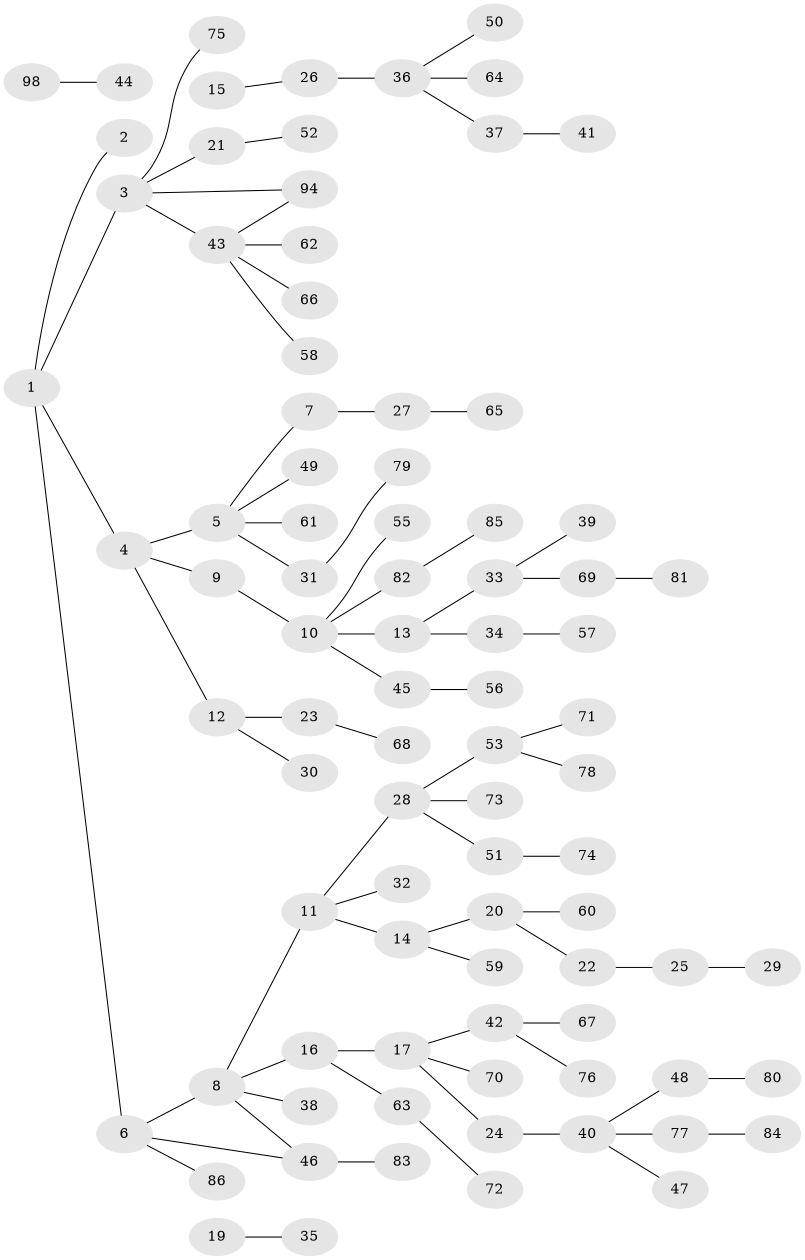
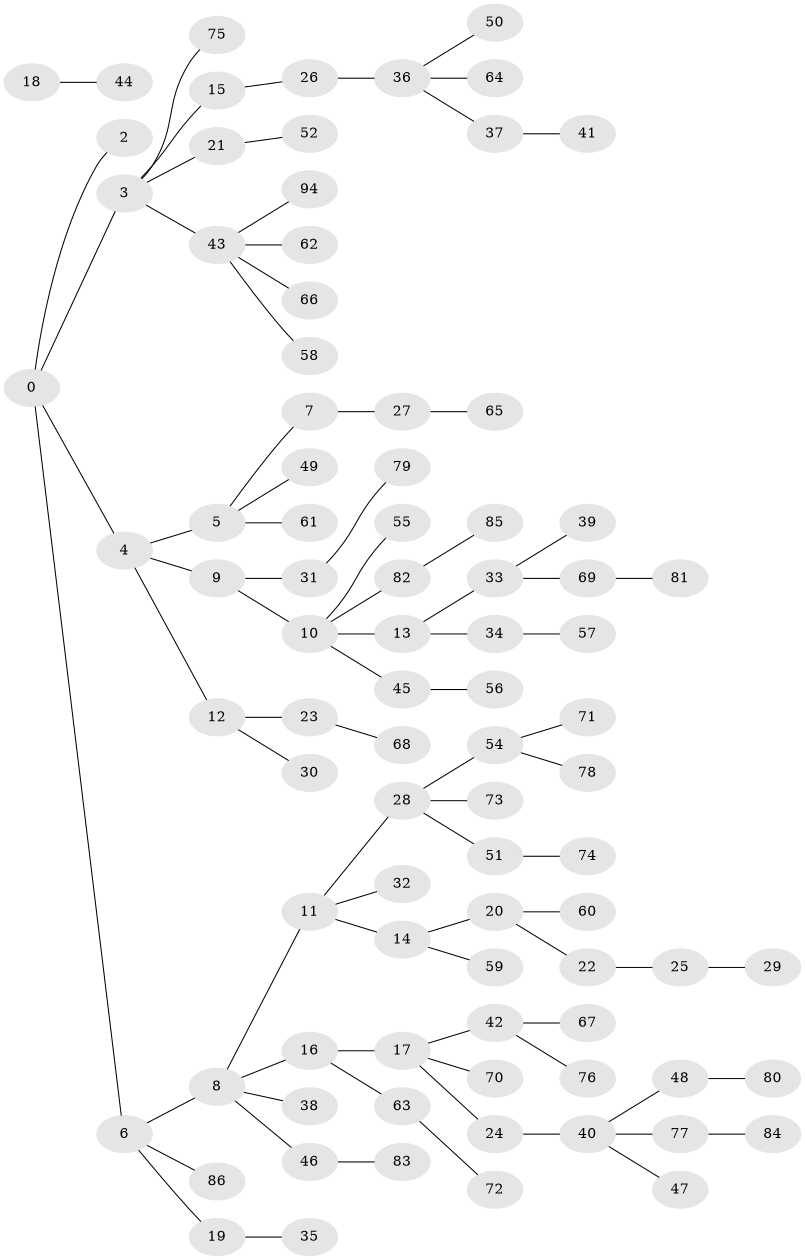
(32, 82) -> (32, 82)
(217, 191) -> (171, 142)
(32, 388) -> (32, 388)
(263, 551) -> (264, 578)
(495, 745) -> (495, 745)
(217, 1148) -> (169, 1186)
